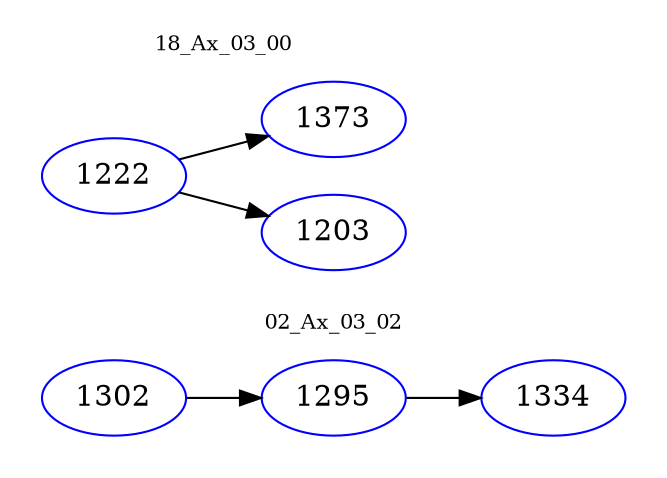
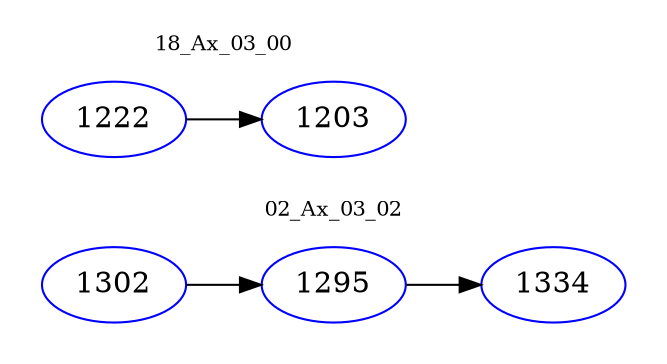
(334, 119) -> none
